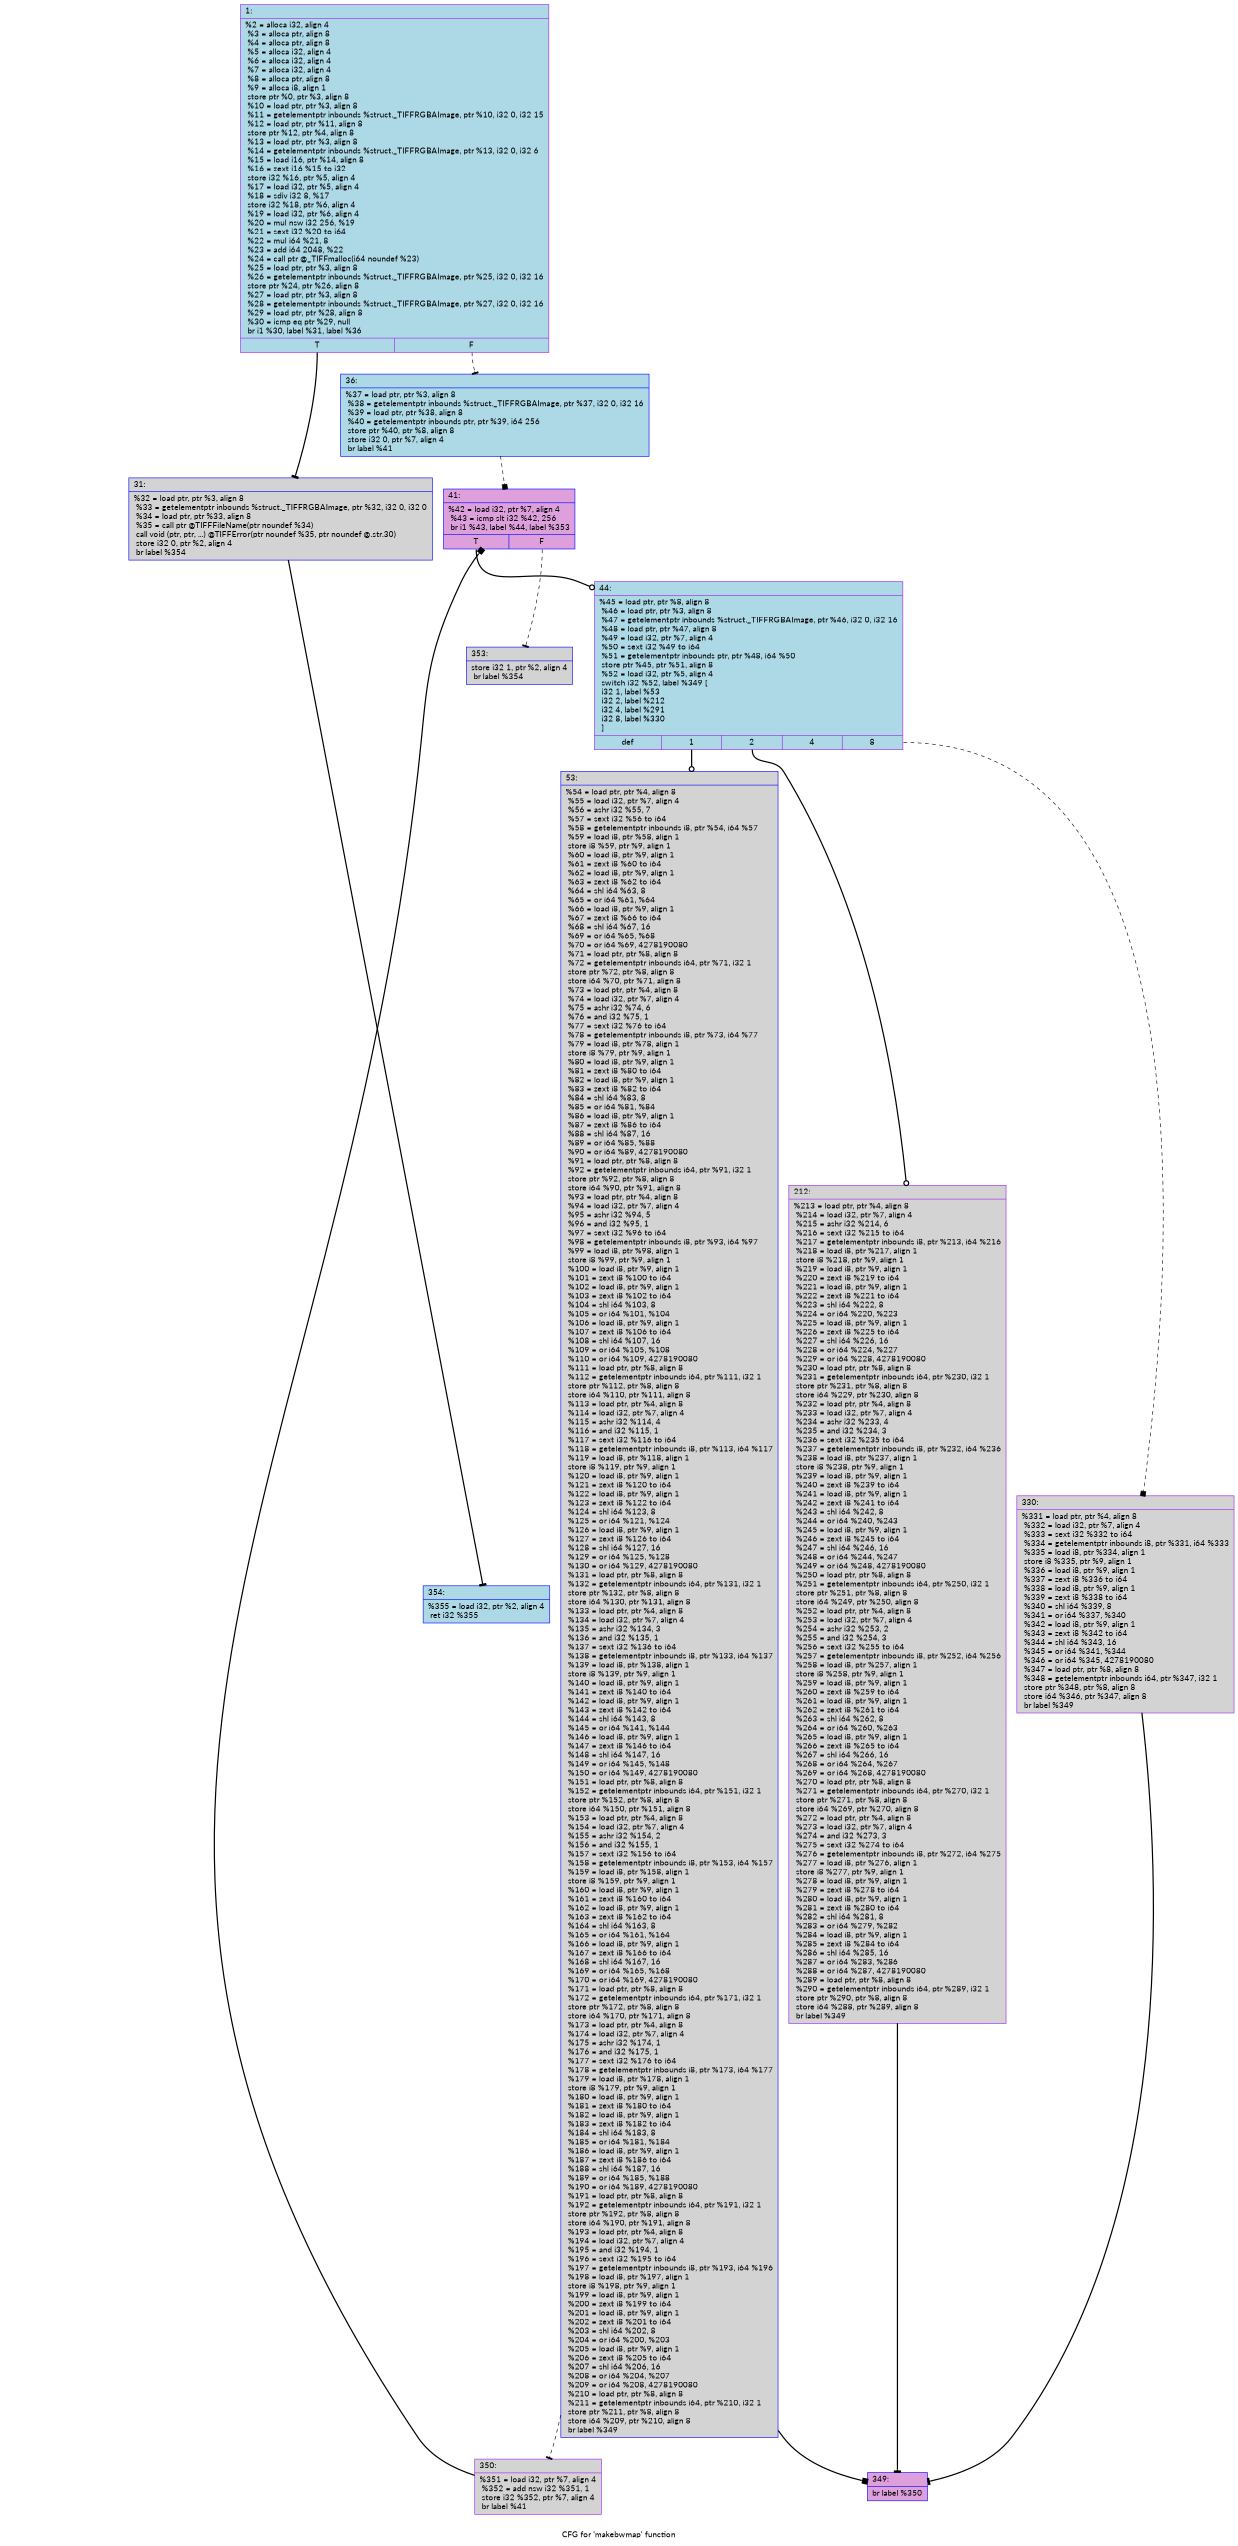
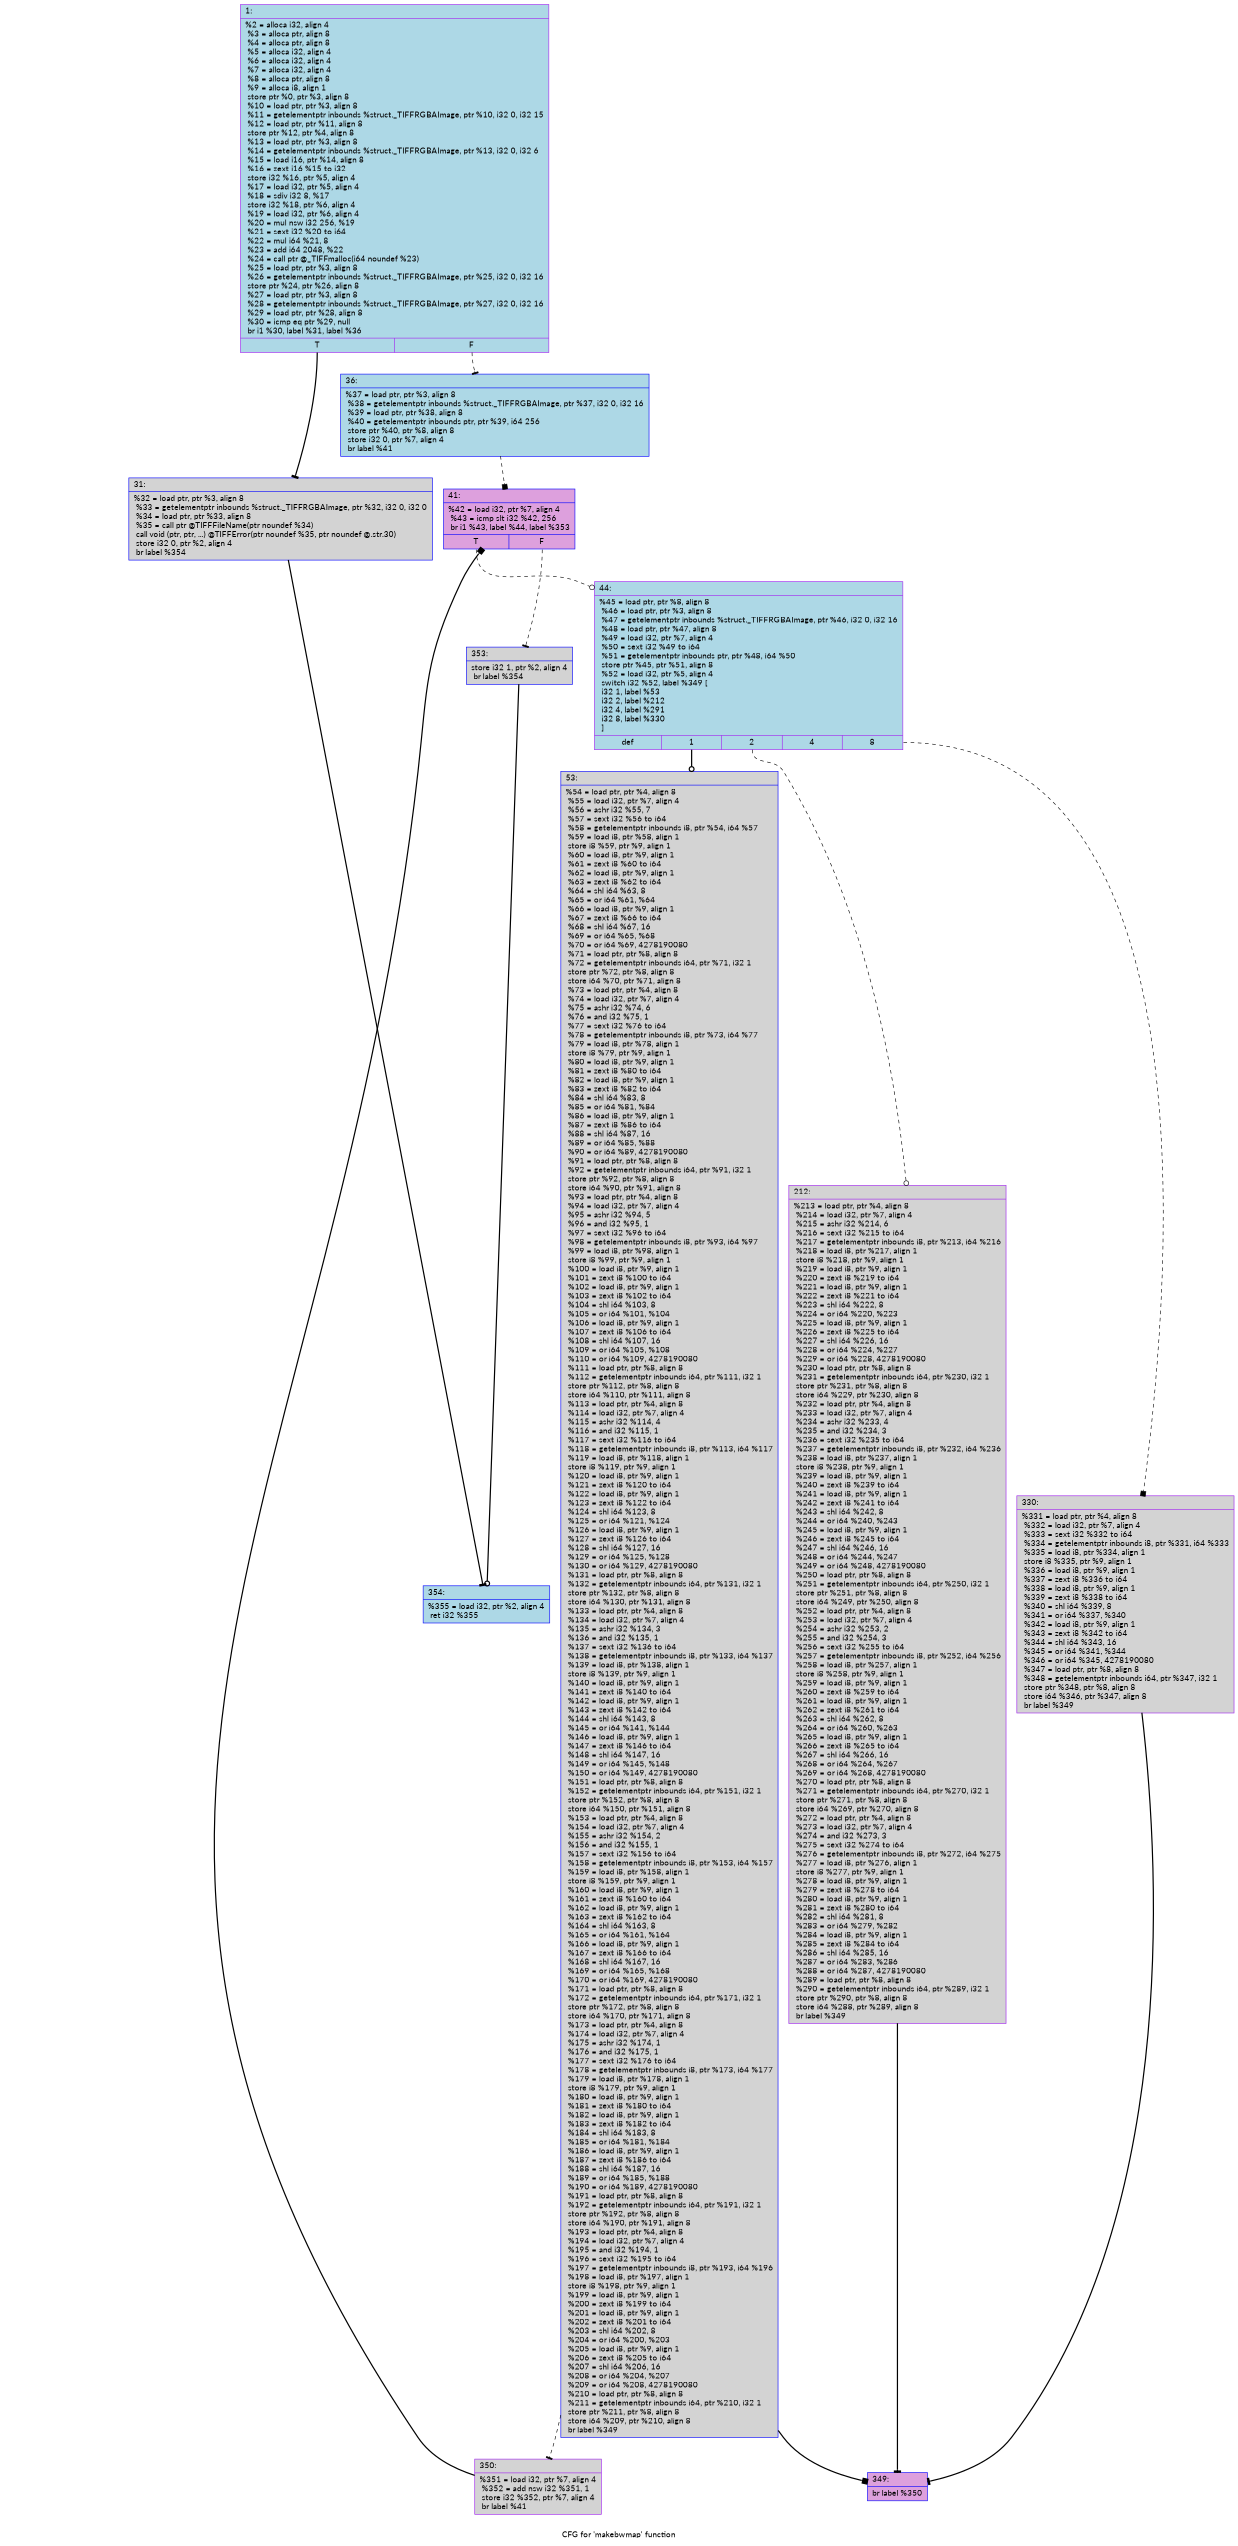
(526, 576) -> (526, 576)
(861, 950) -> (861, 950)
none -> (503, 1133)
